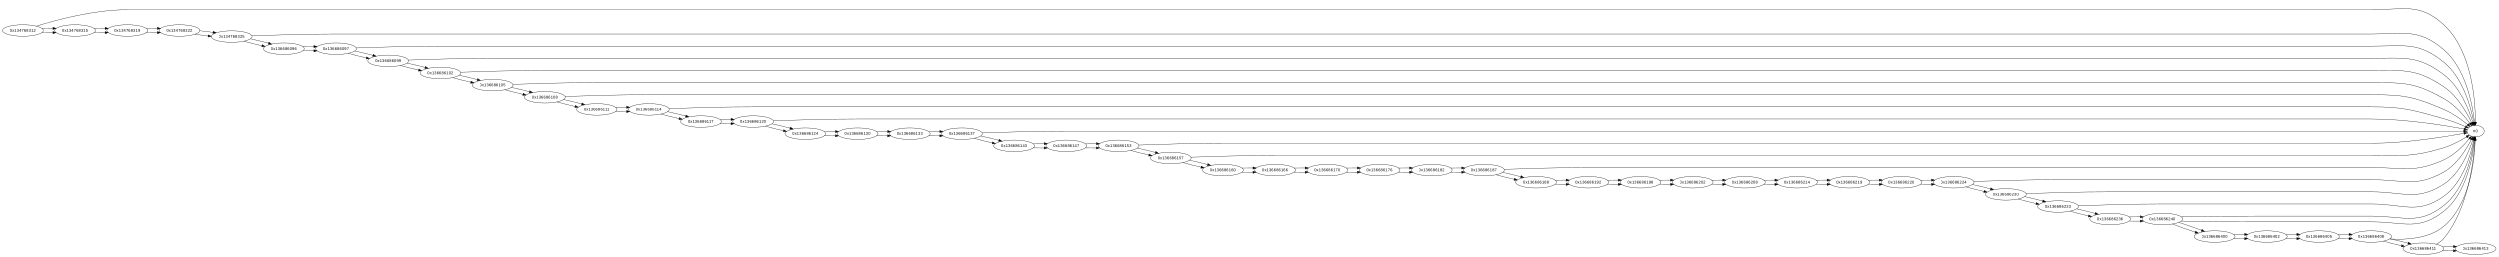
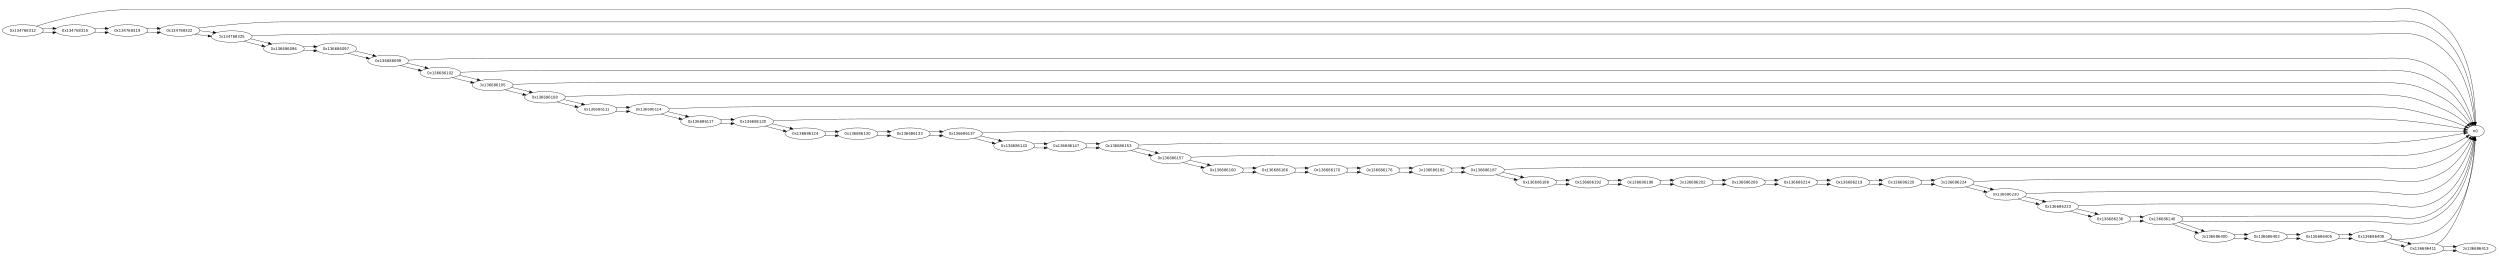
(1436, 46) -> (1369, 22)
